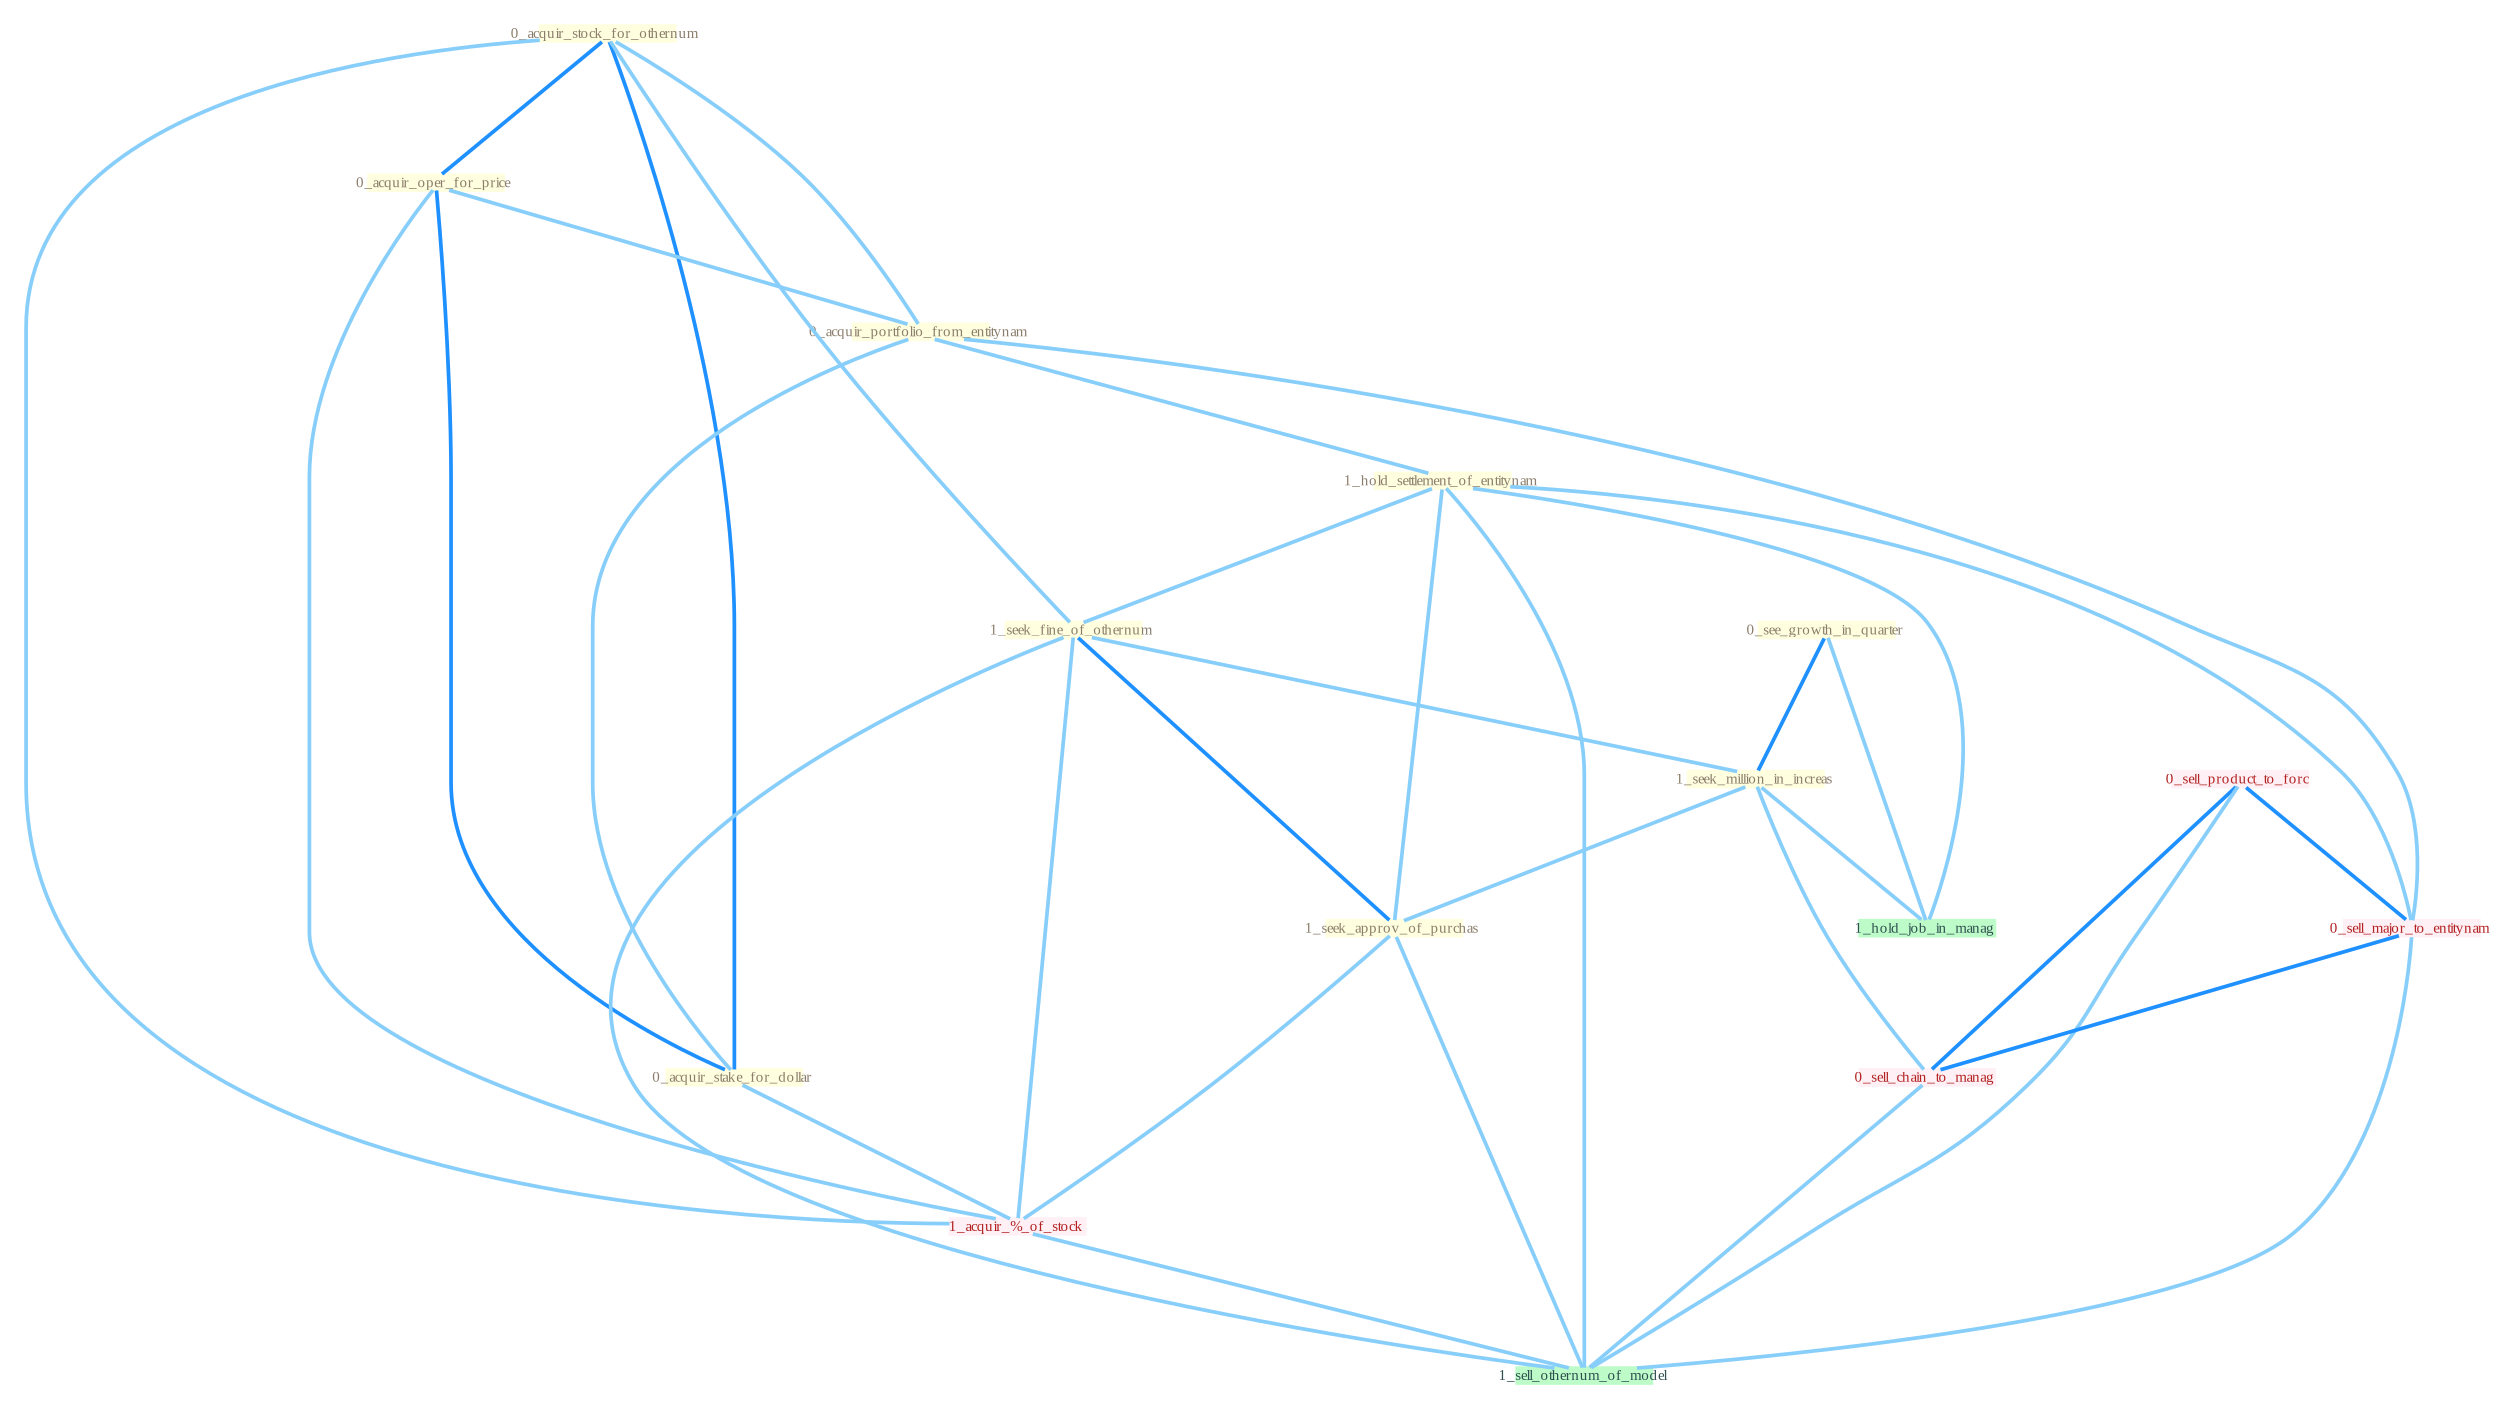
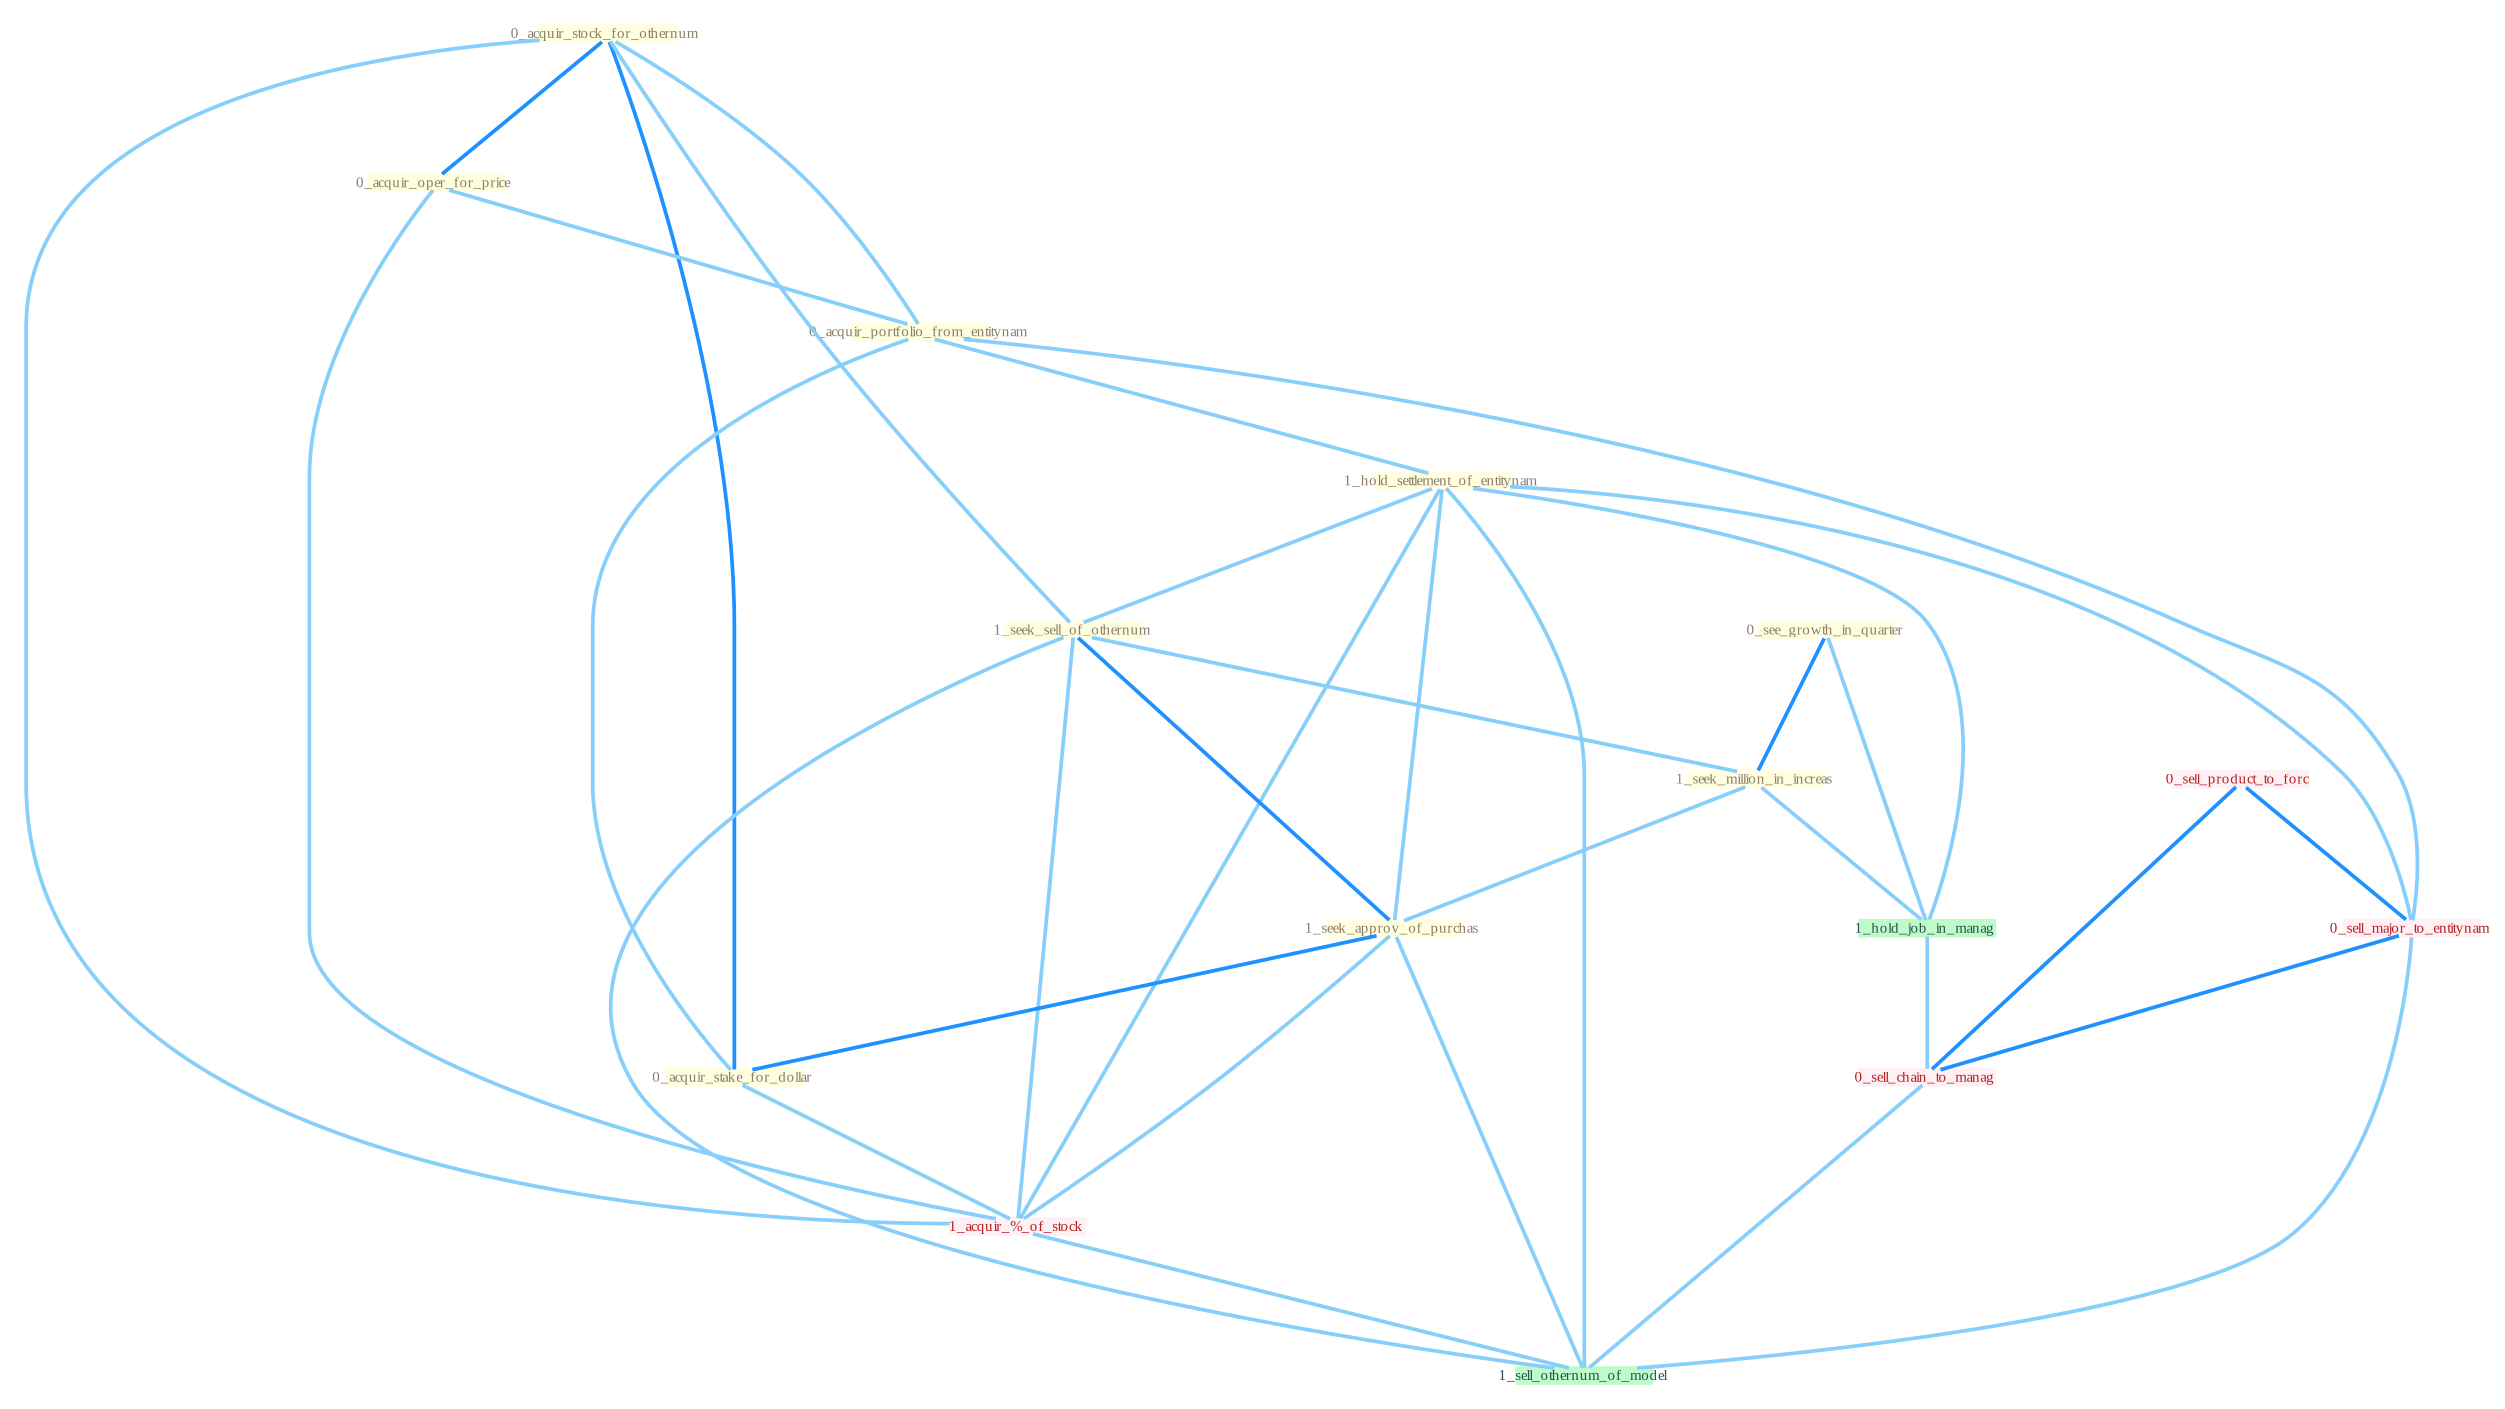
(1074, 630) -> (1074, 630)
(451, 695) -> (1064, 1003)
none -> (1230, 854)
(1827, 936) -> (1927, 1003)
(1969, 1136) -> none
